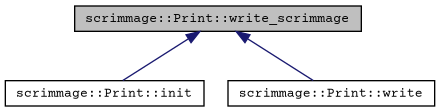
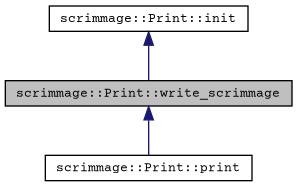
(156, 60) -> (149, 63)
(331, 93) -> (149, 168)
